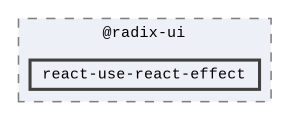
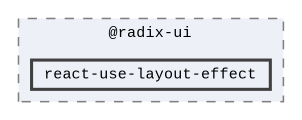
(145, 75) -> (151, 75)
